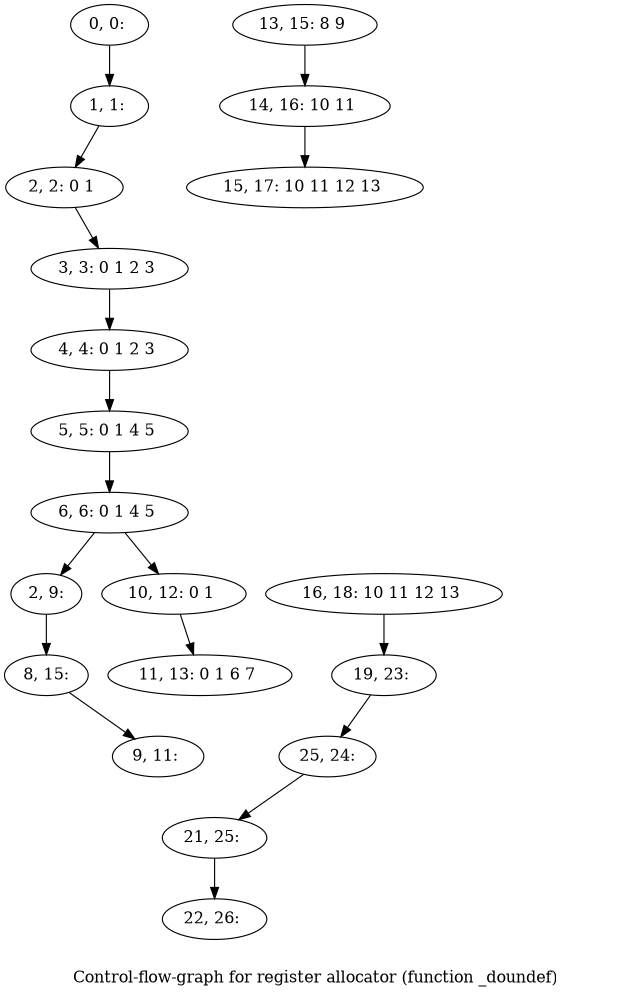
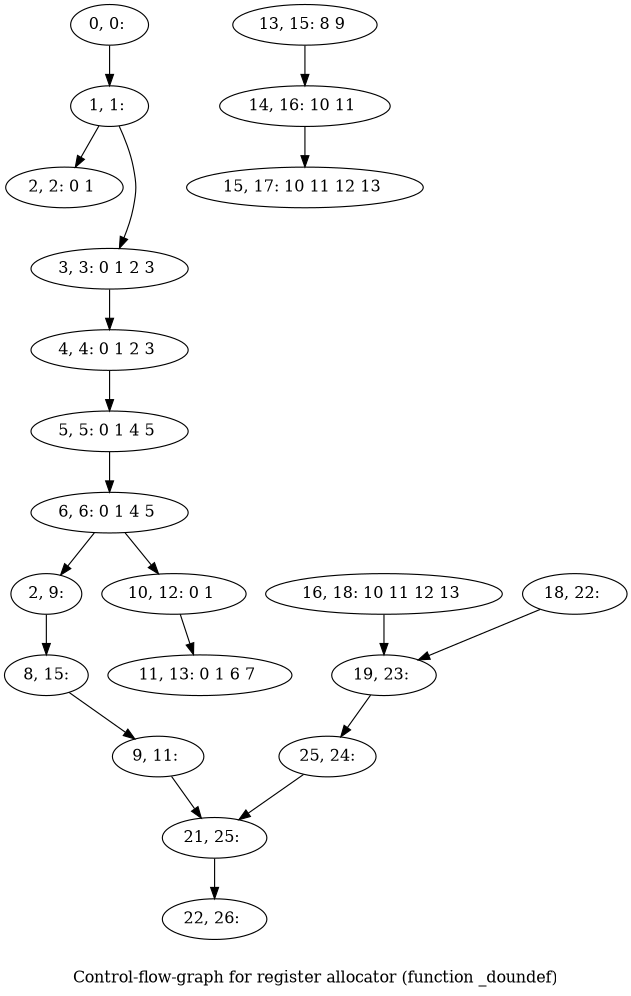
(84, 223) -> (136, 181)
none -> (575, 594)
none -> (183, 793)
